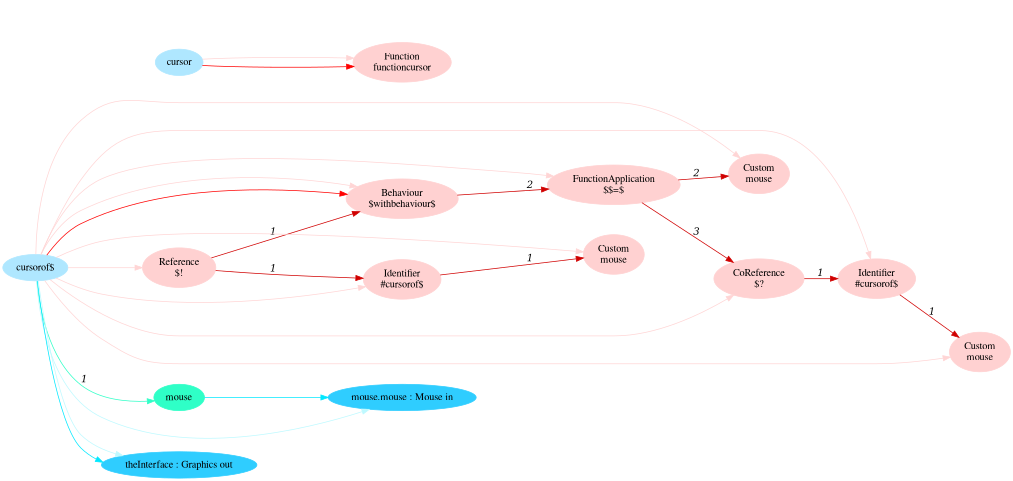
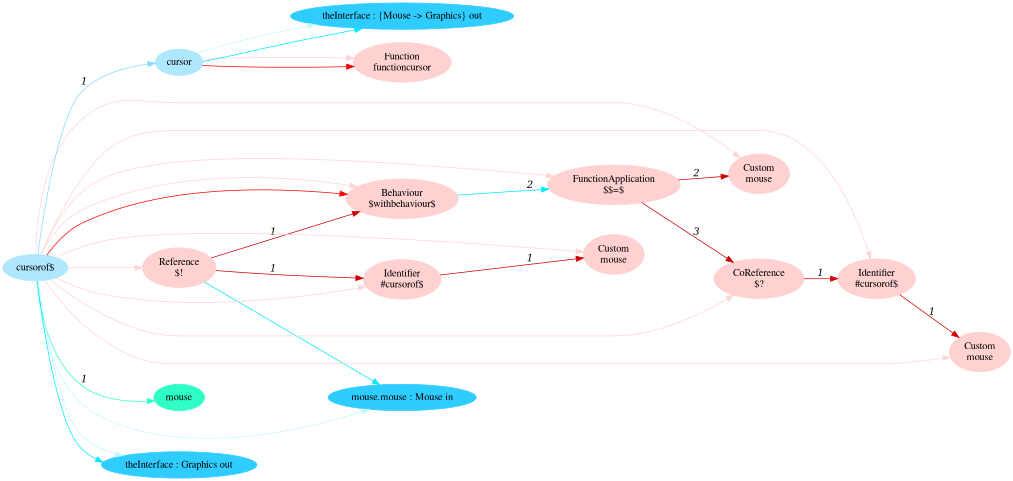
none -> (402, 16)
none -> (61, 135)
(499, 192) -> (499, 192)
(263, 397) -> (285, 329)
